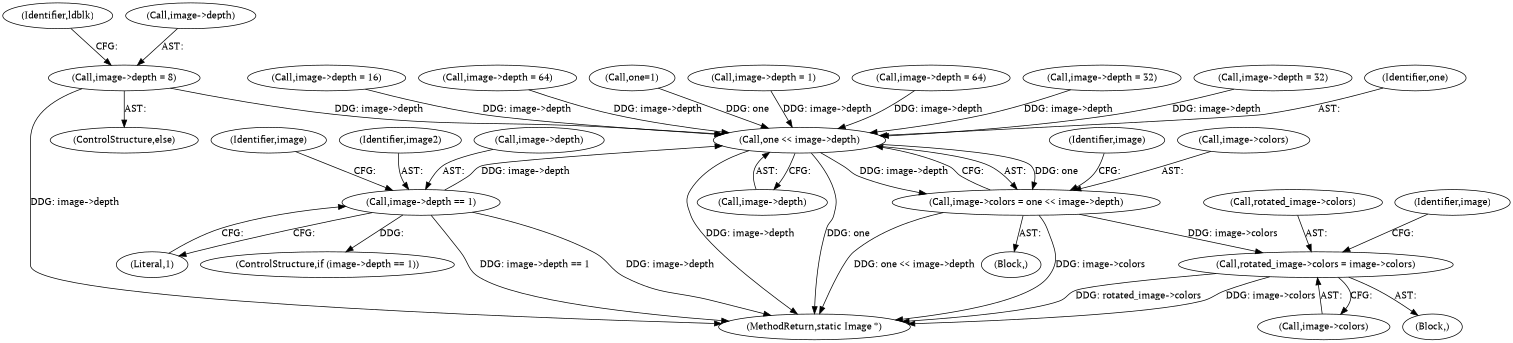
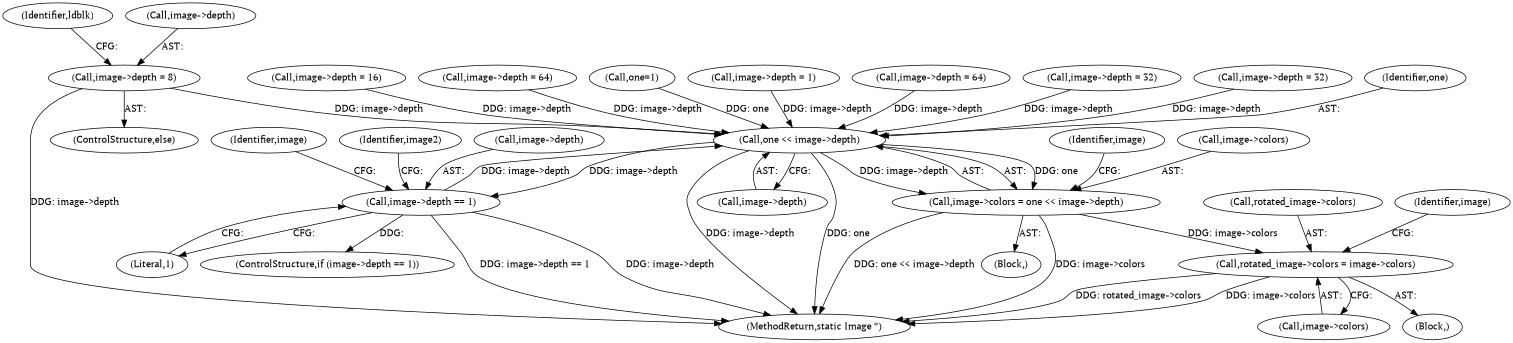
none -> (604, 161)
(414, 171) -> (414, 171)
(974, 171) -> (974, 171)
